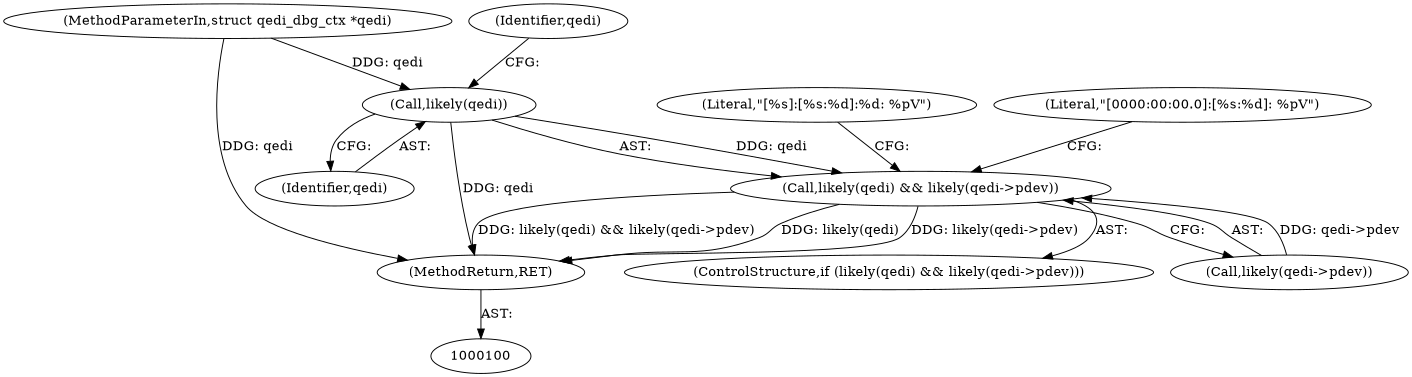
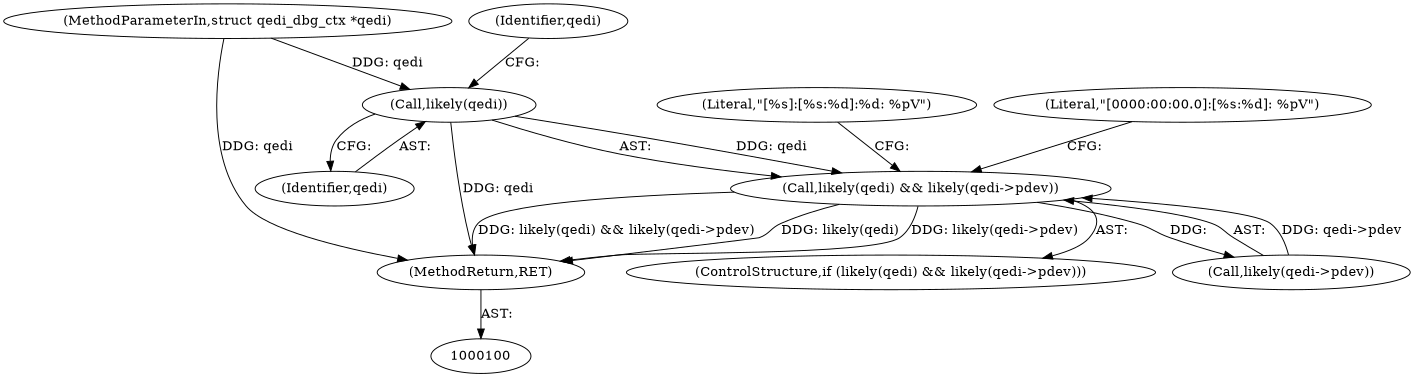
(1190, 231) -> (1191, 231)
